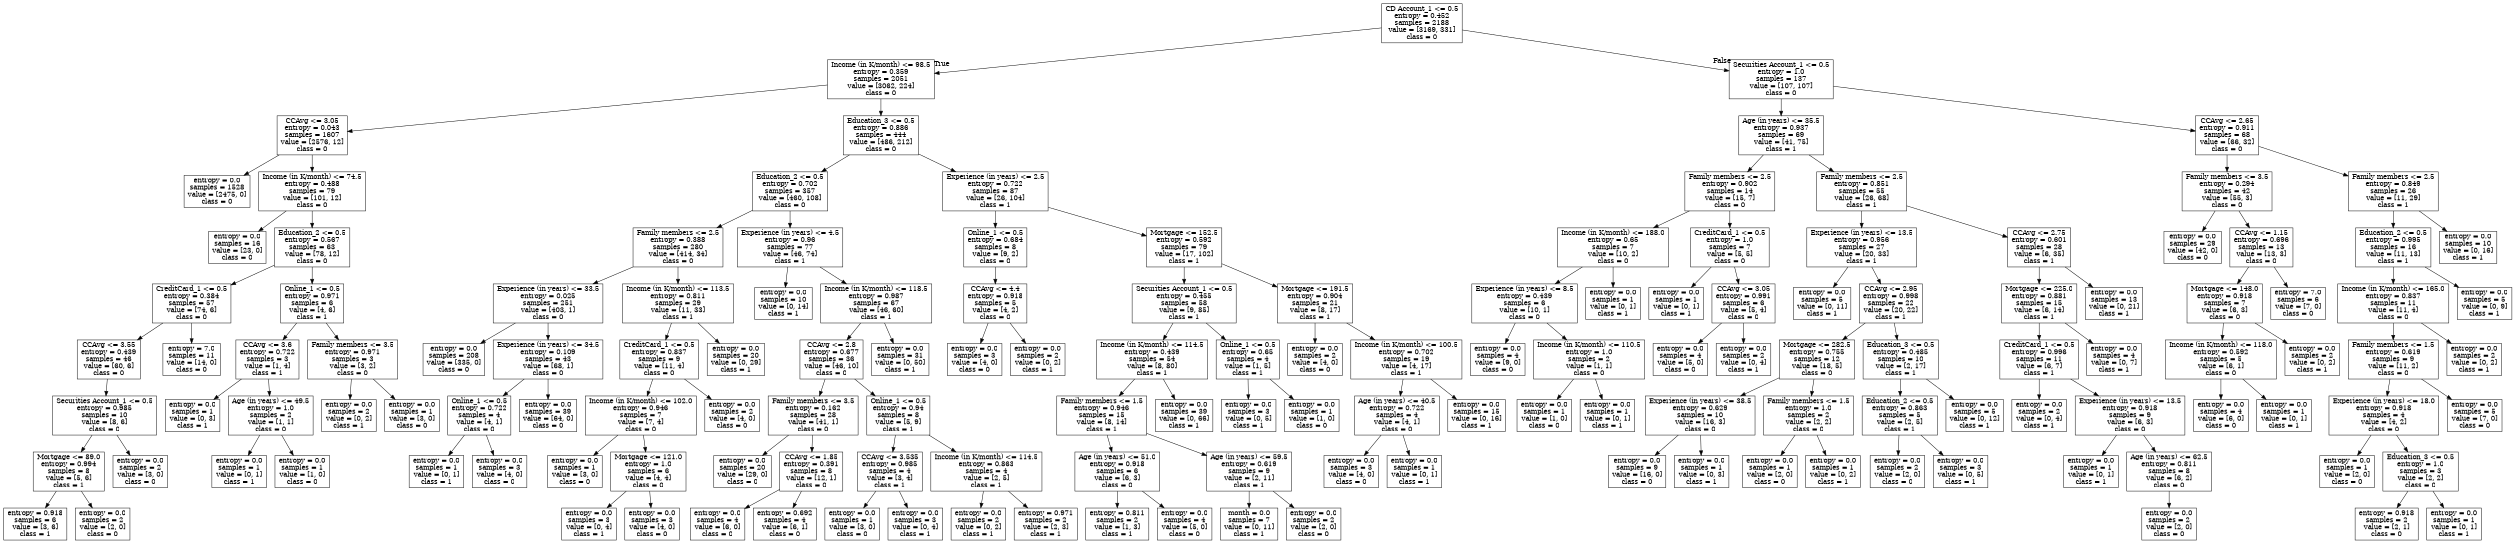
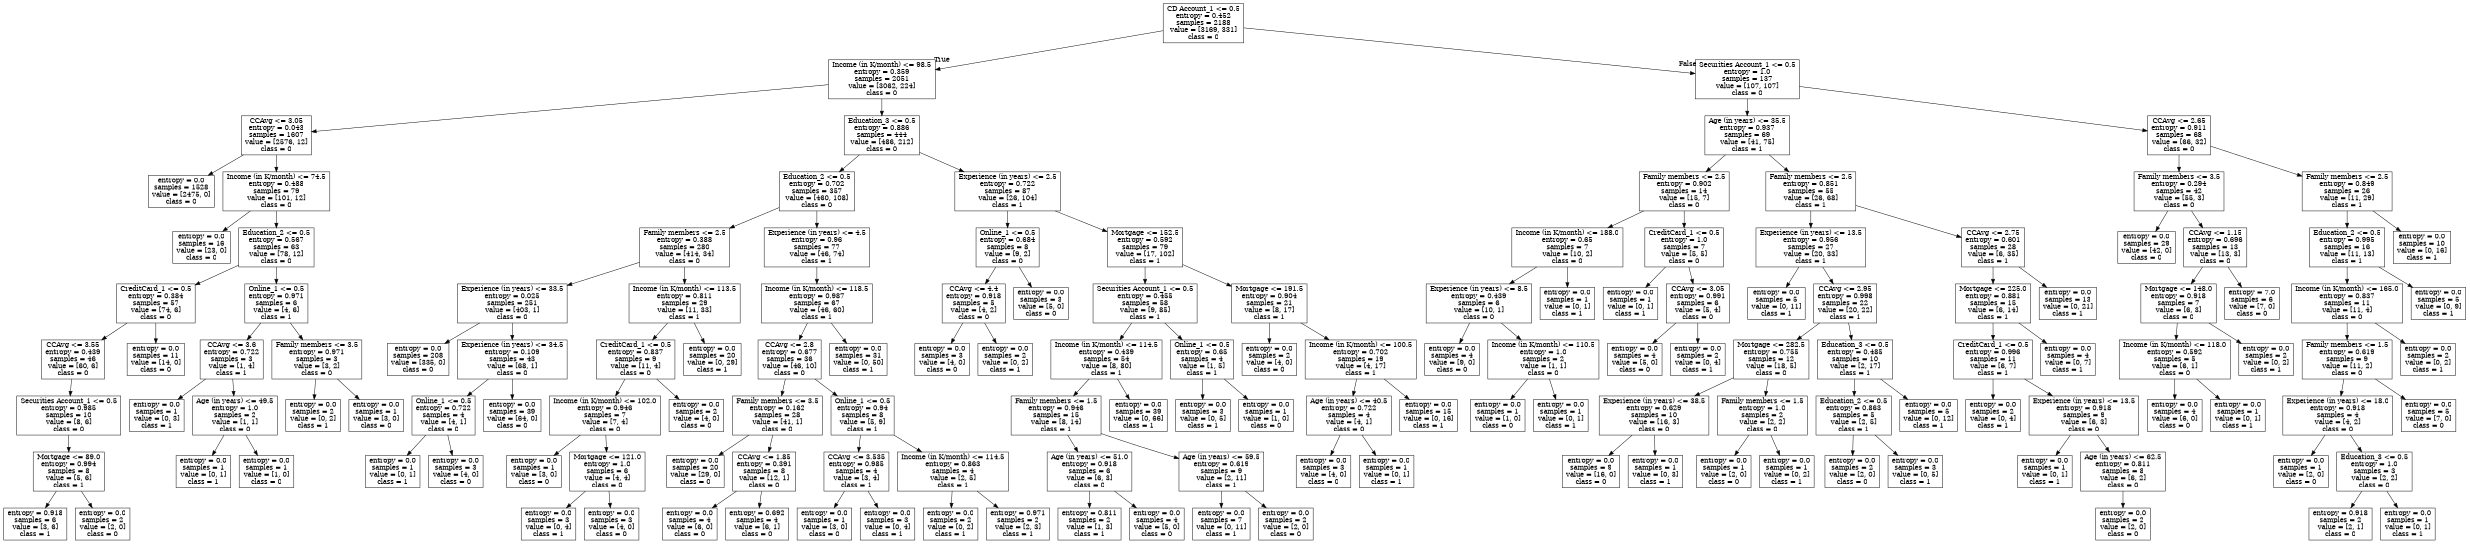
(783, 303) -> none
none -> (1041, 303)
(192, 359) -> (156, 359)
(140, 472) -> none
(1249, 524) -> (1221, 524)
